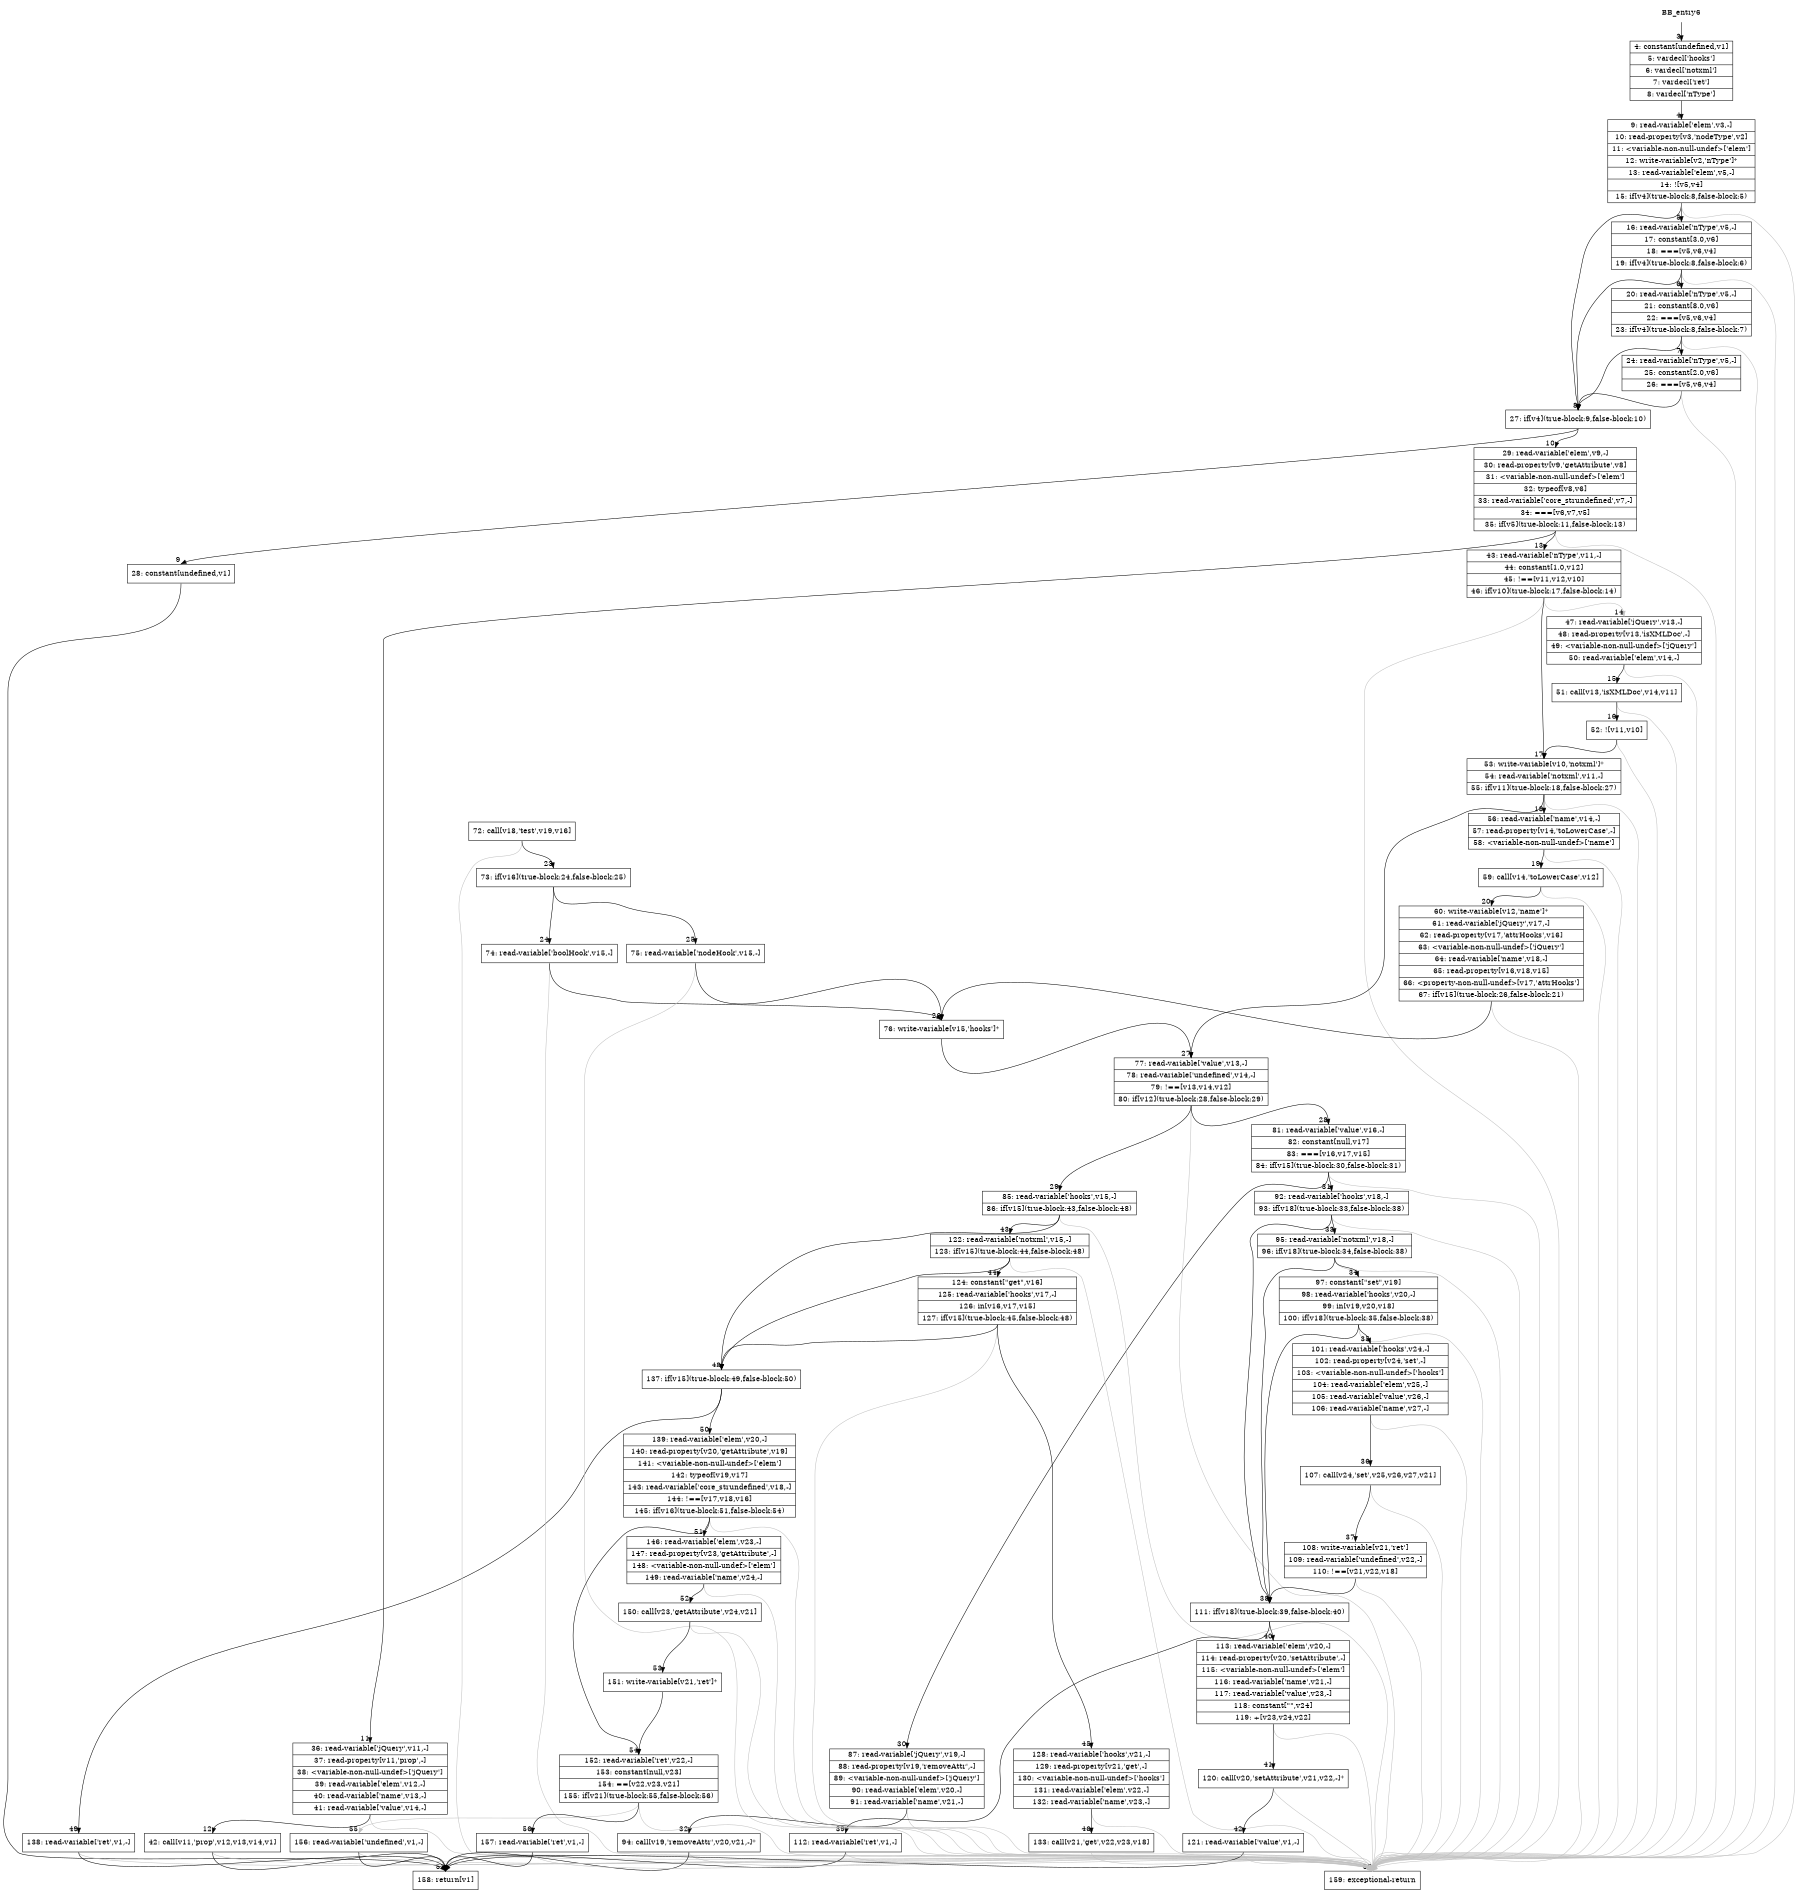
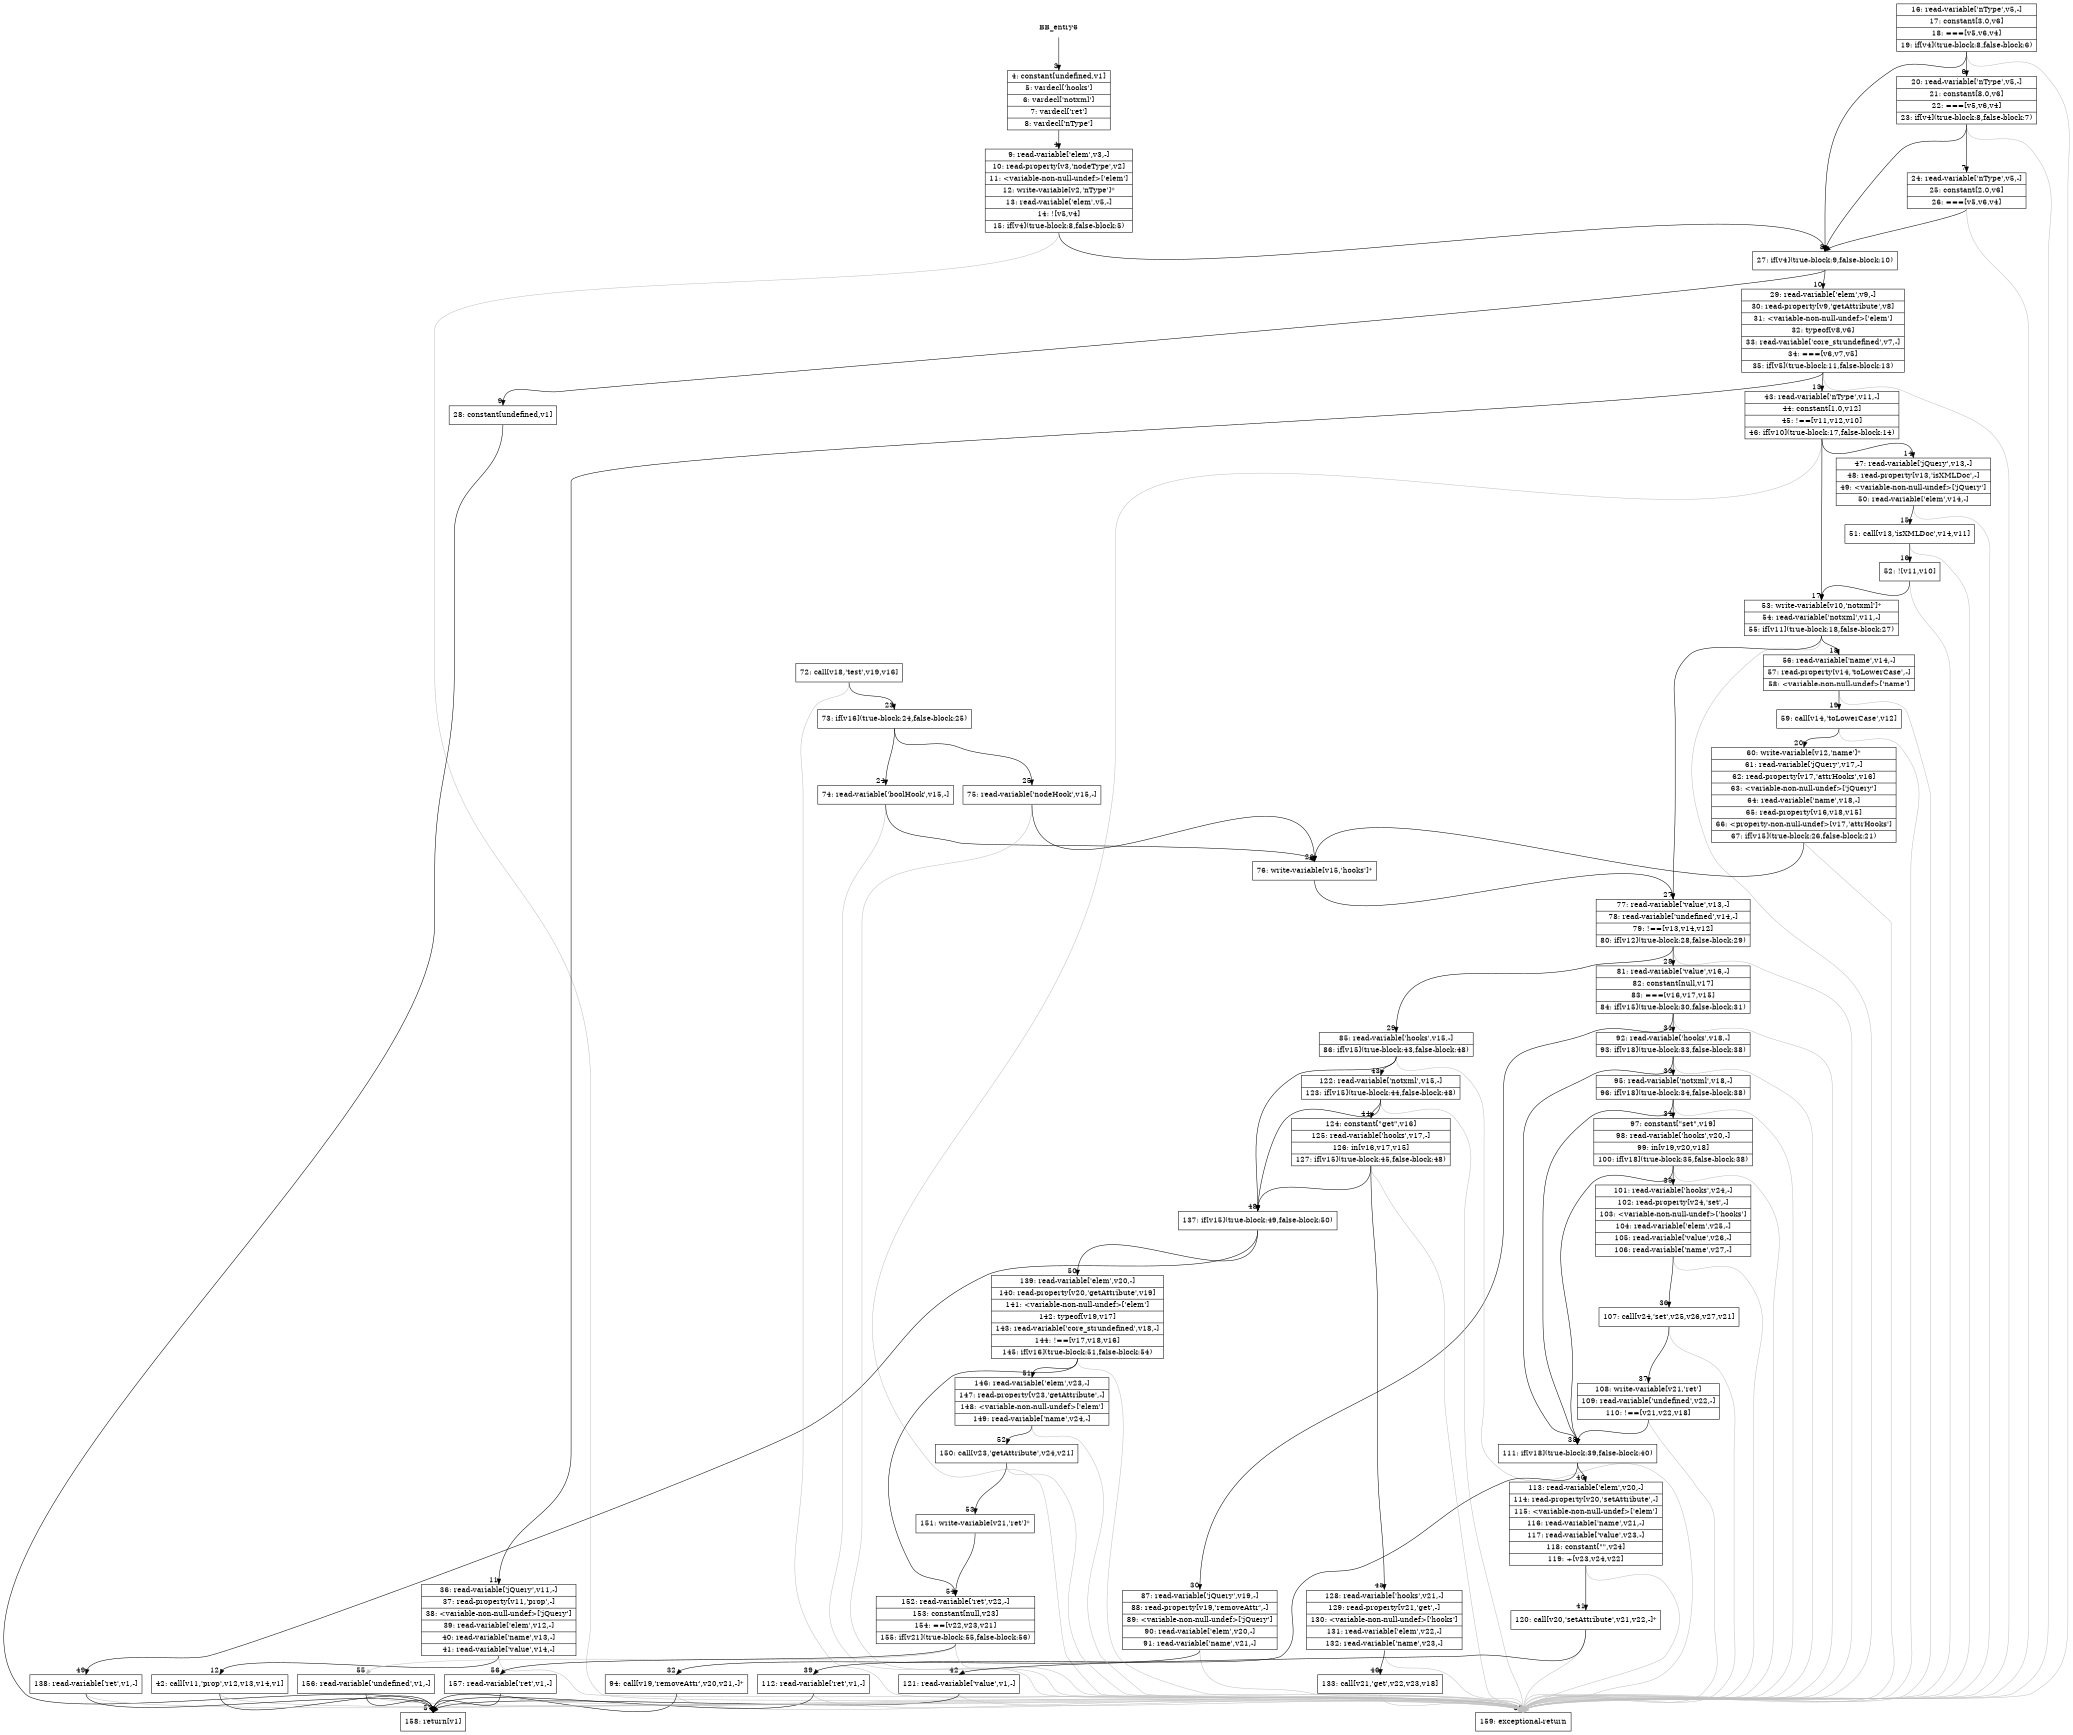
(1681, 210) -> none
(1581, 608) -> (1865, 449)
